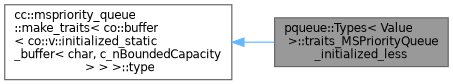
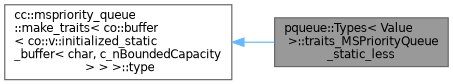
(361, 42) -> (361, 42)
